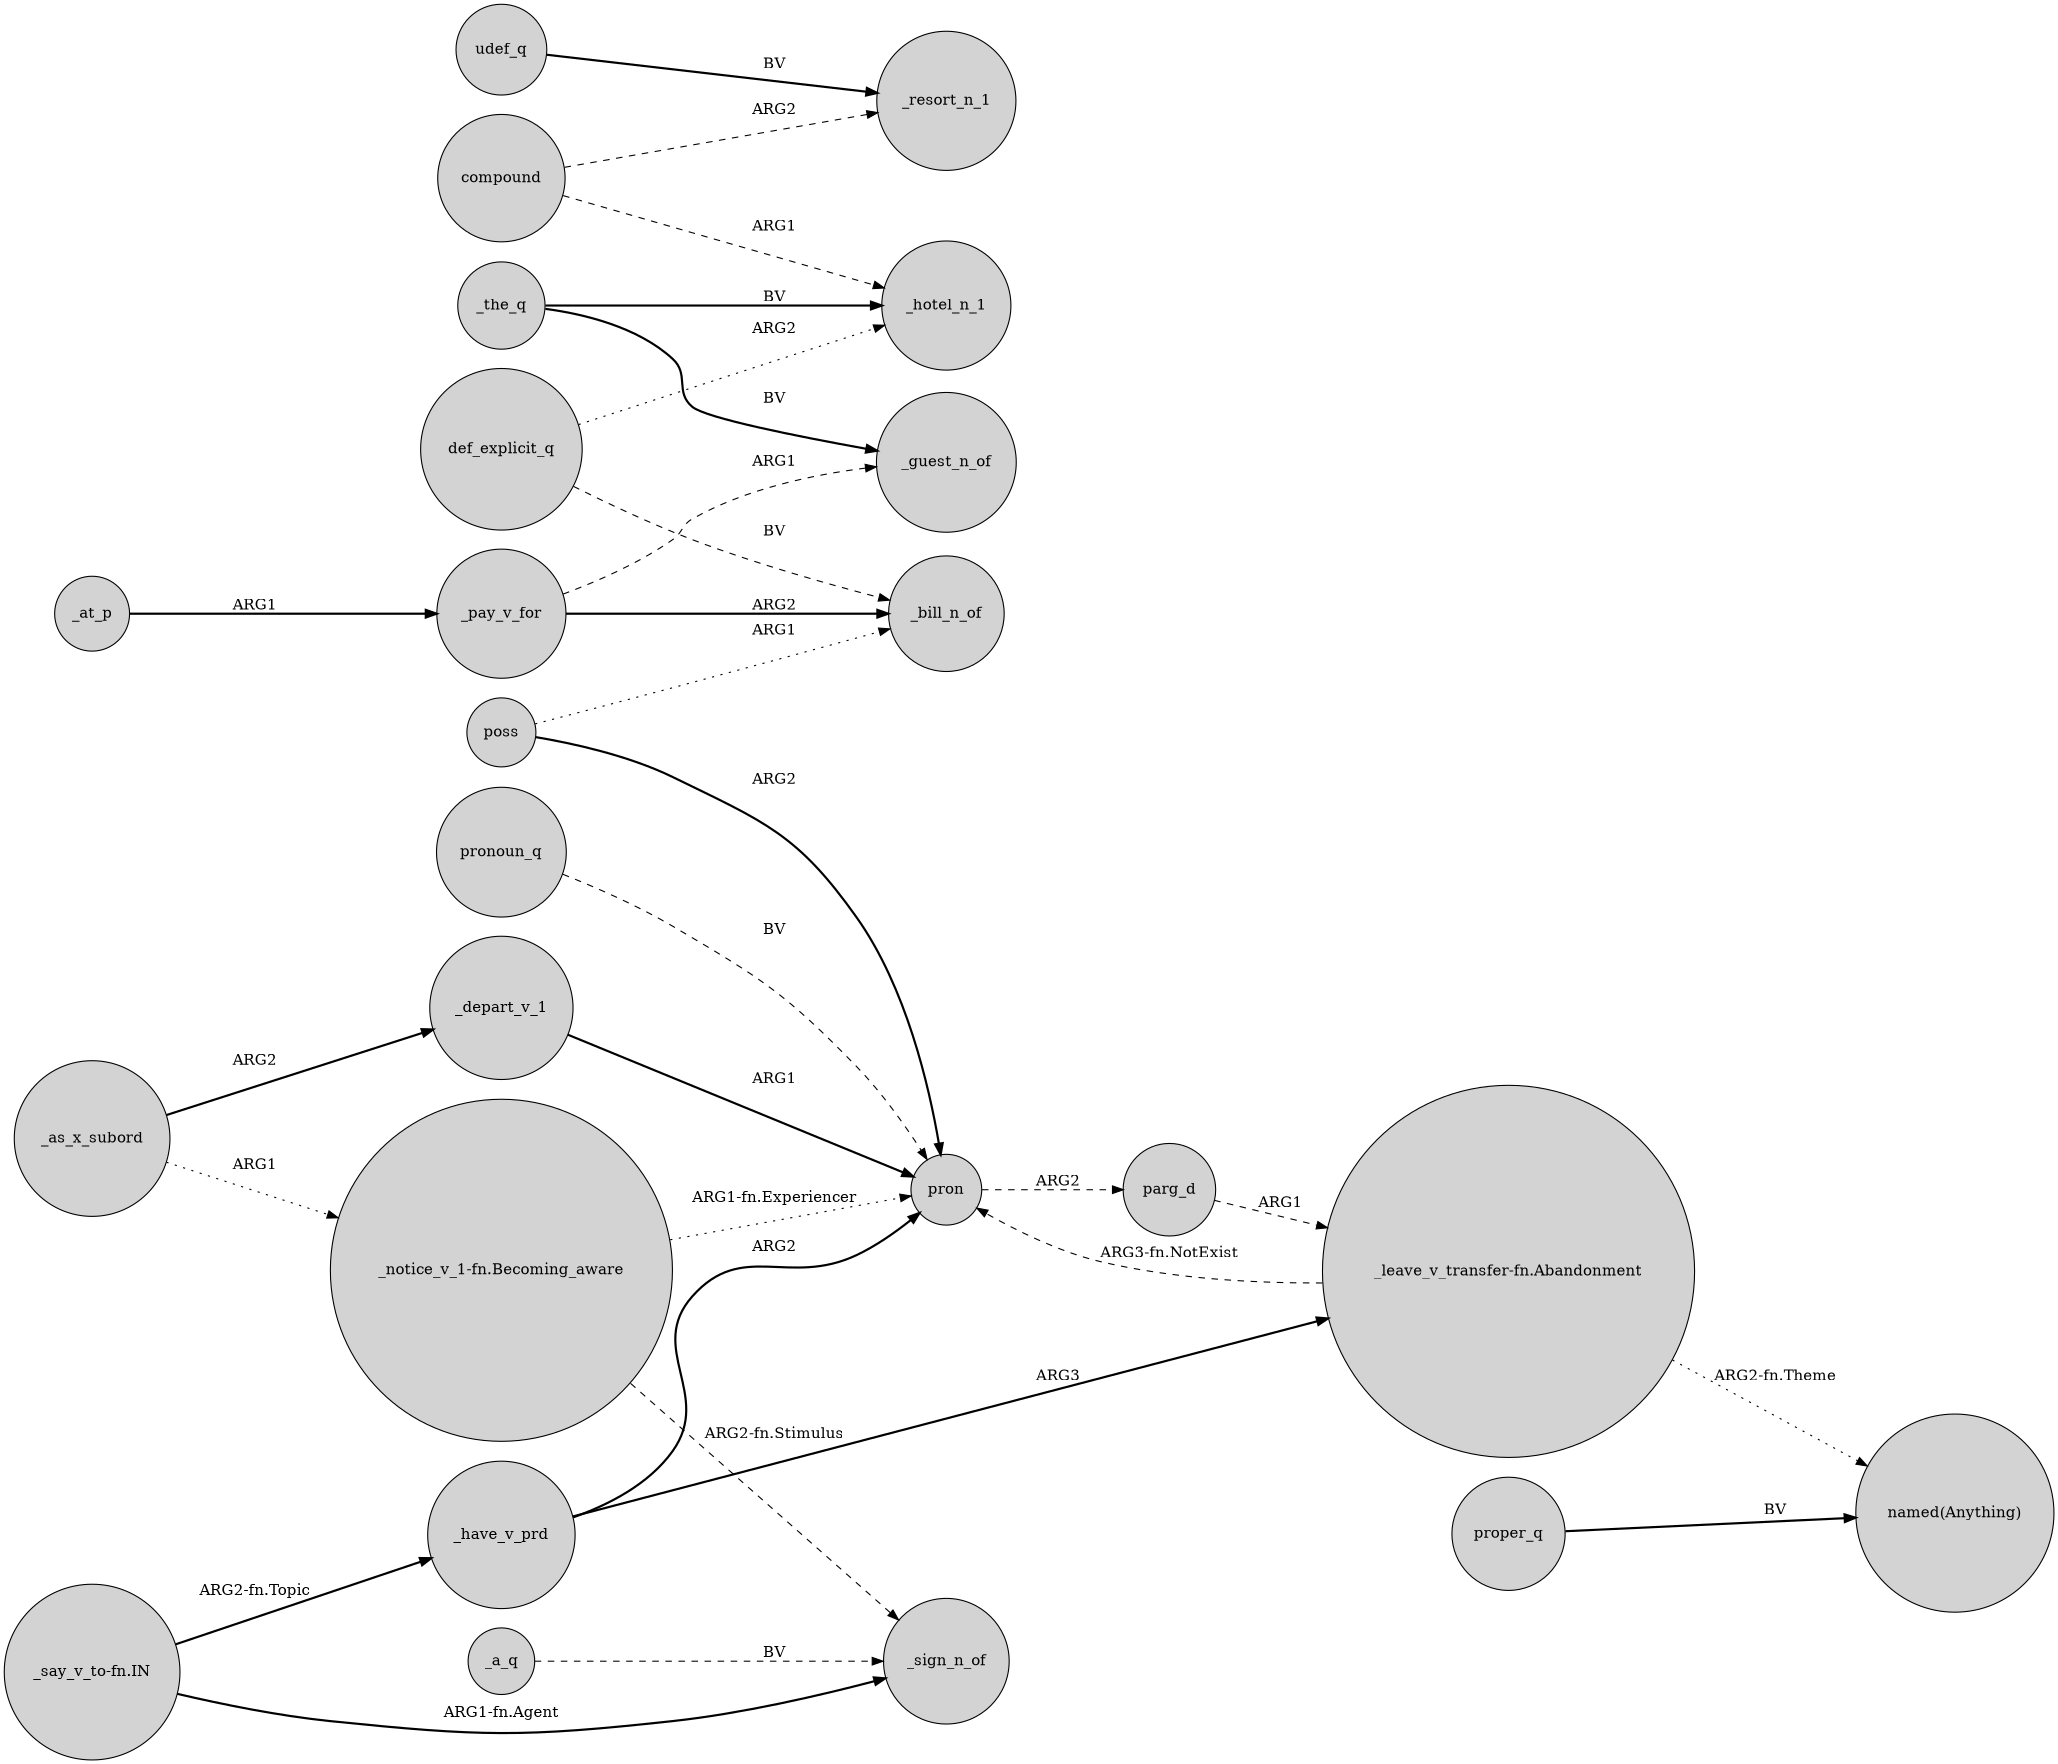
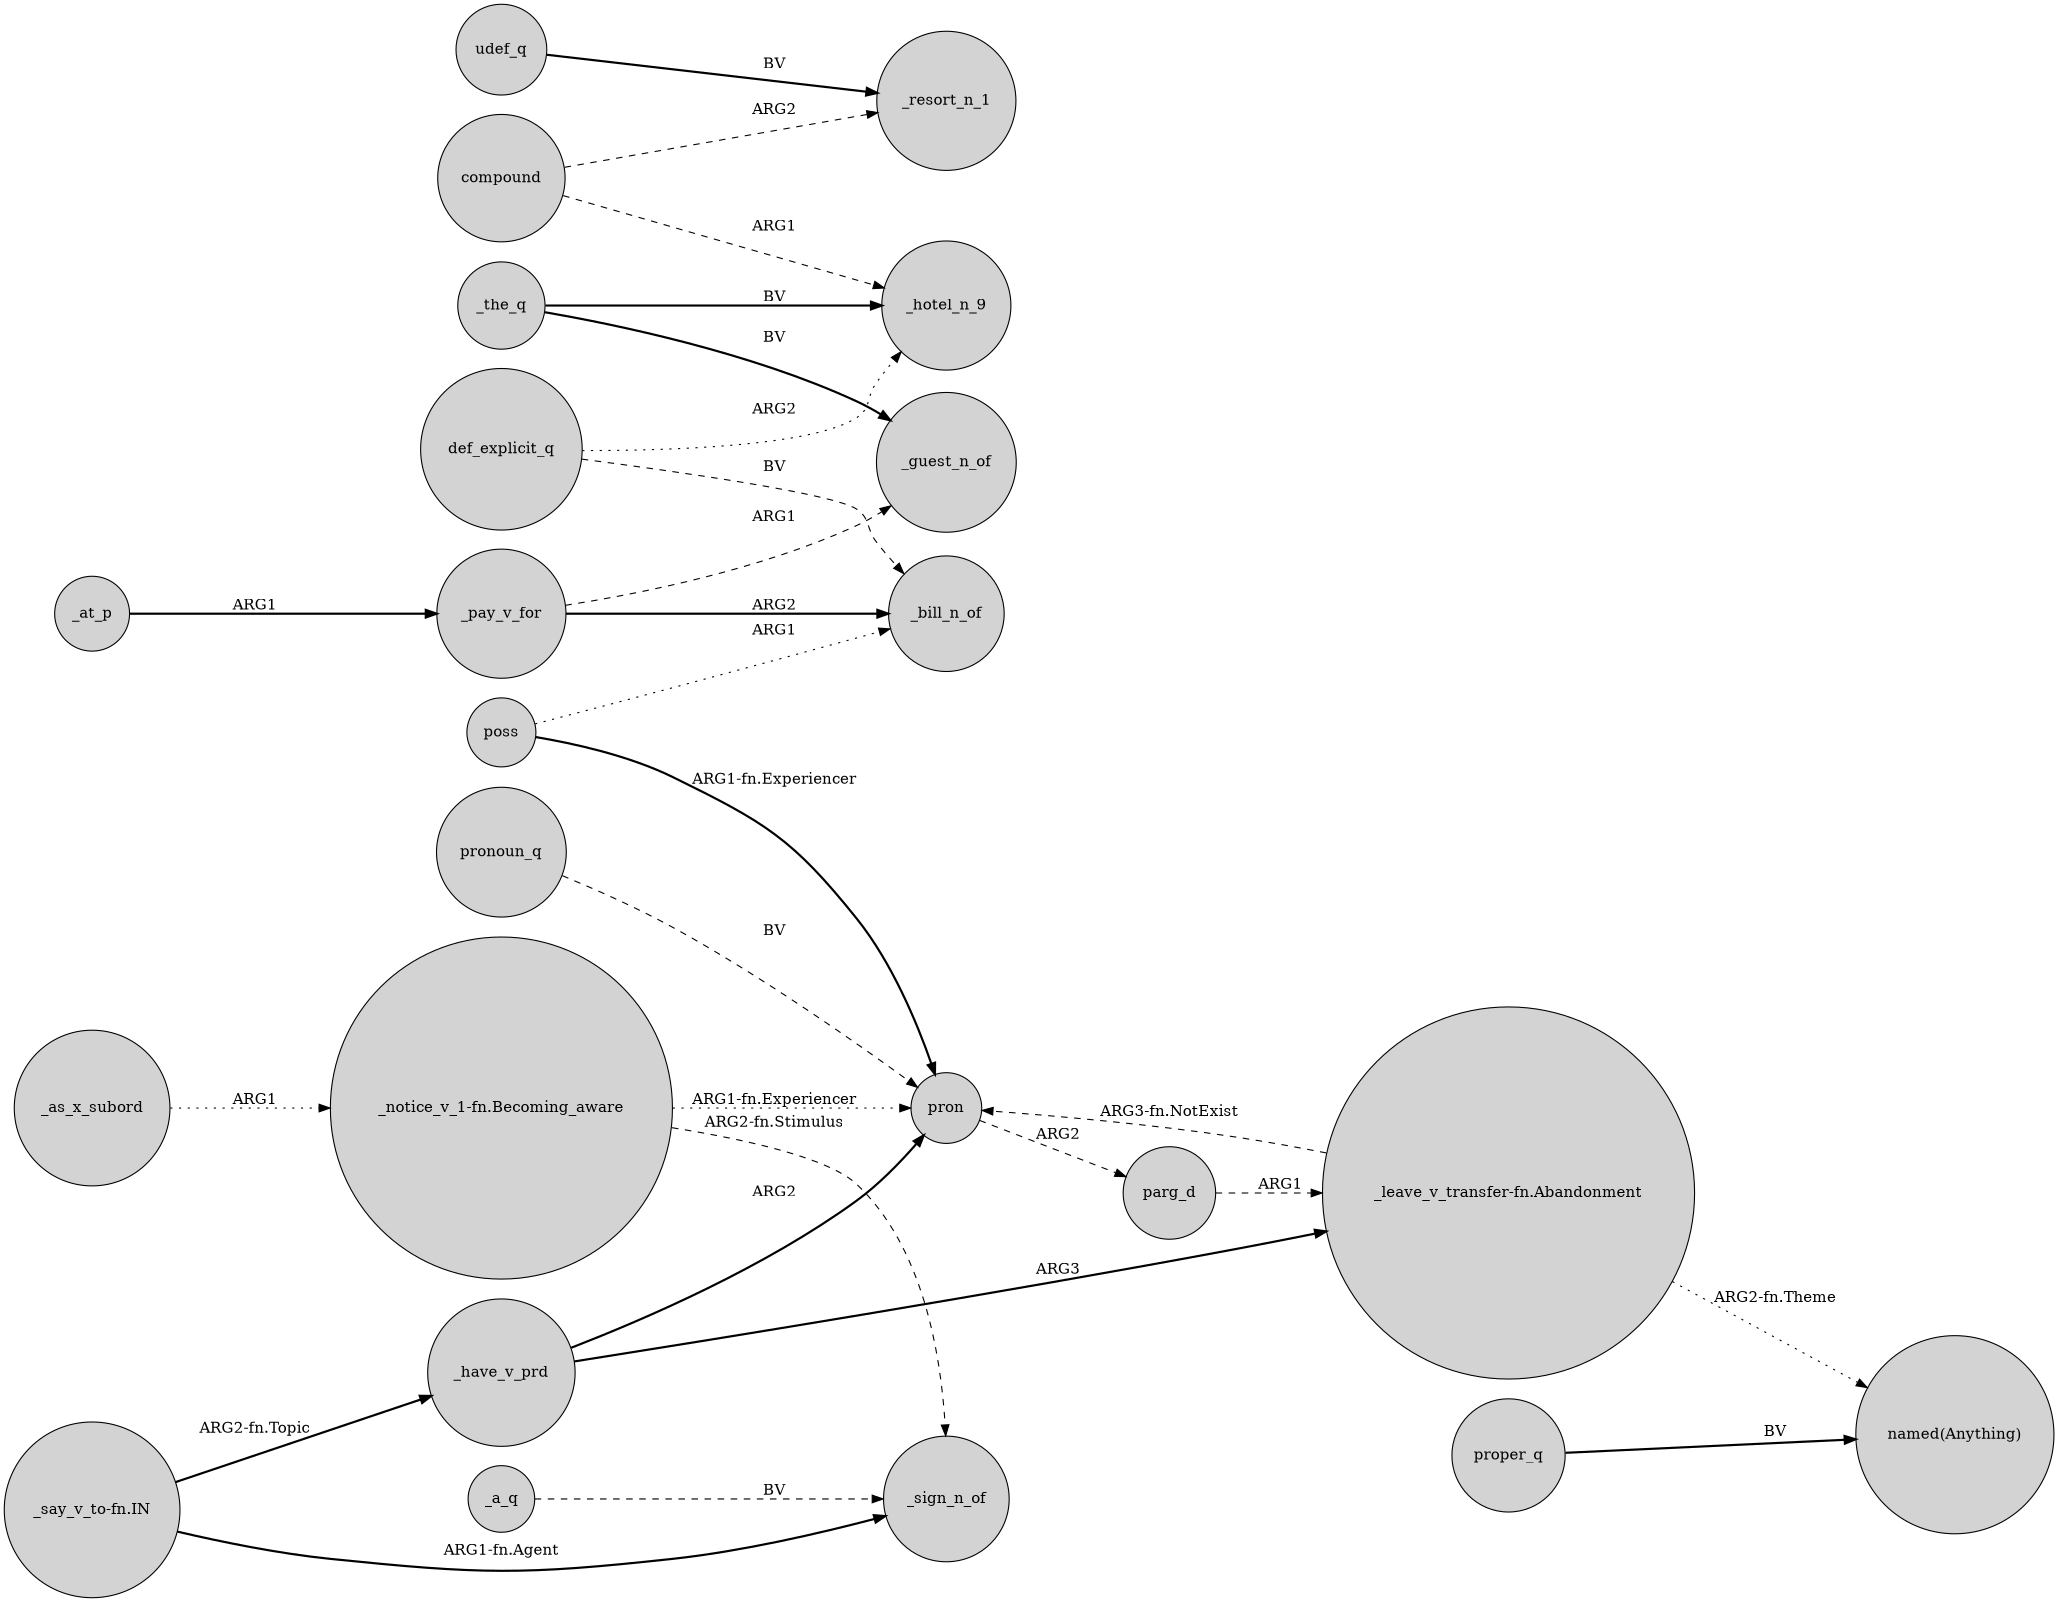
(946, 306) -> (946, 306)
(774, 780) -> (774, 780)
(501, 1008) -> none
